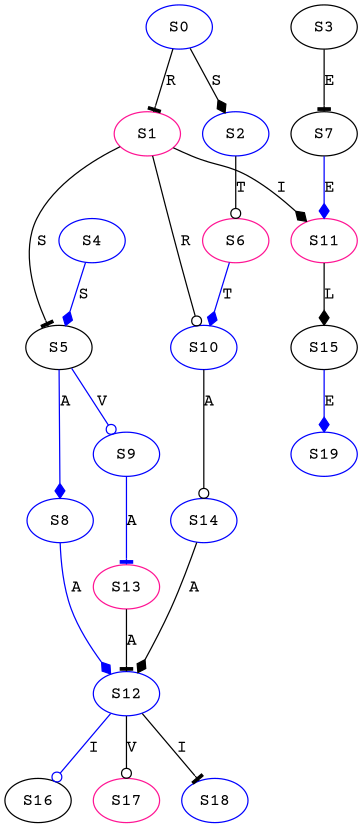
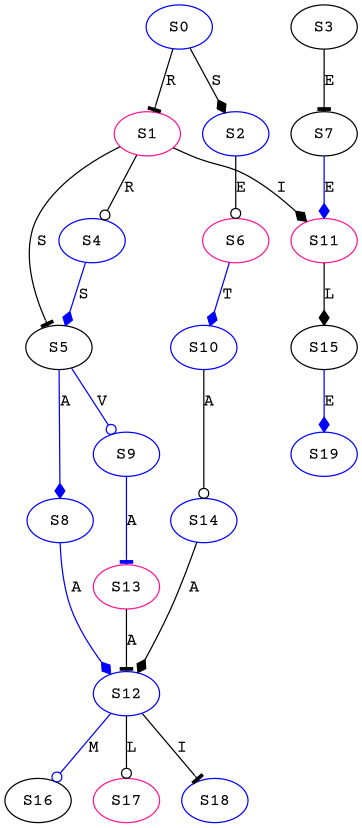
(241, 187) -> (241, 187)
(173, 236) -> (122, 183)
(94, 747) -> (94, 747)
(132, 747) -> (132, 747)
